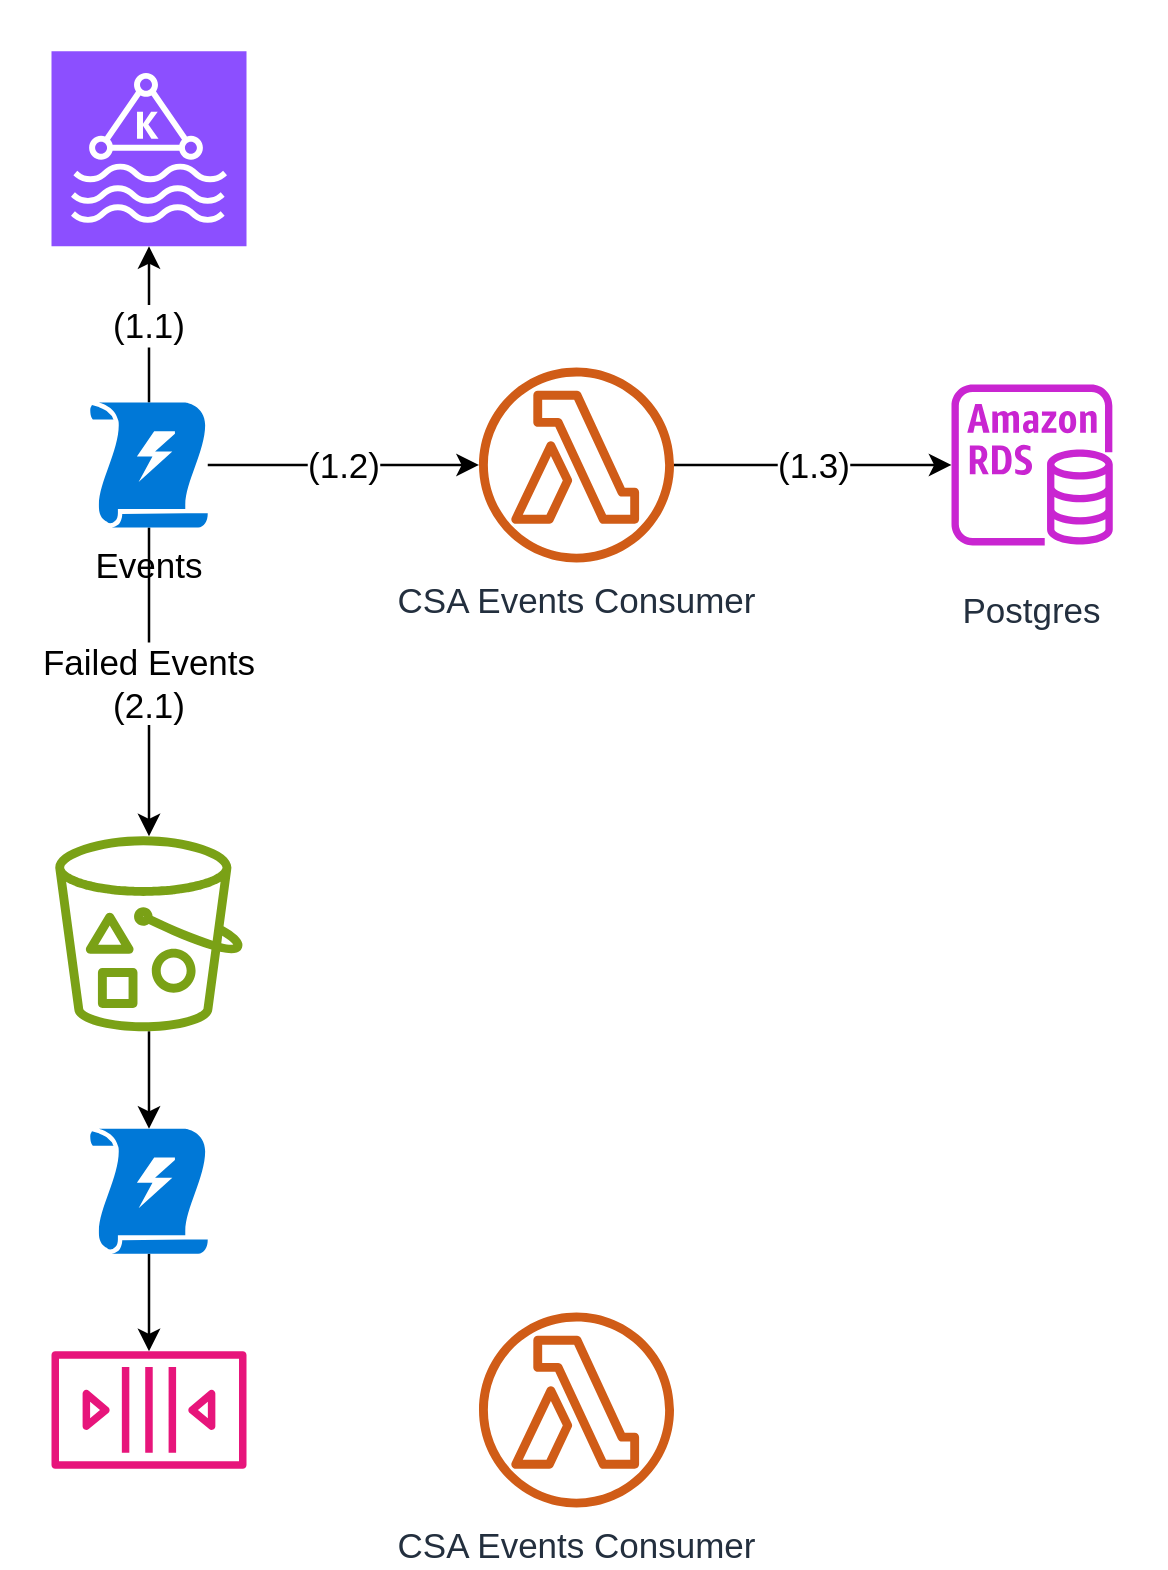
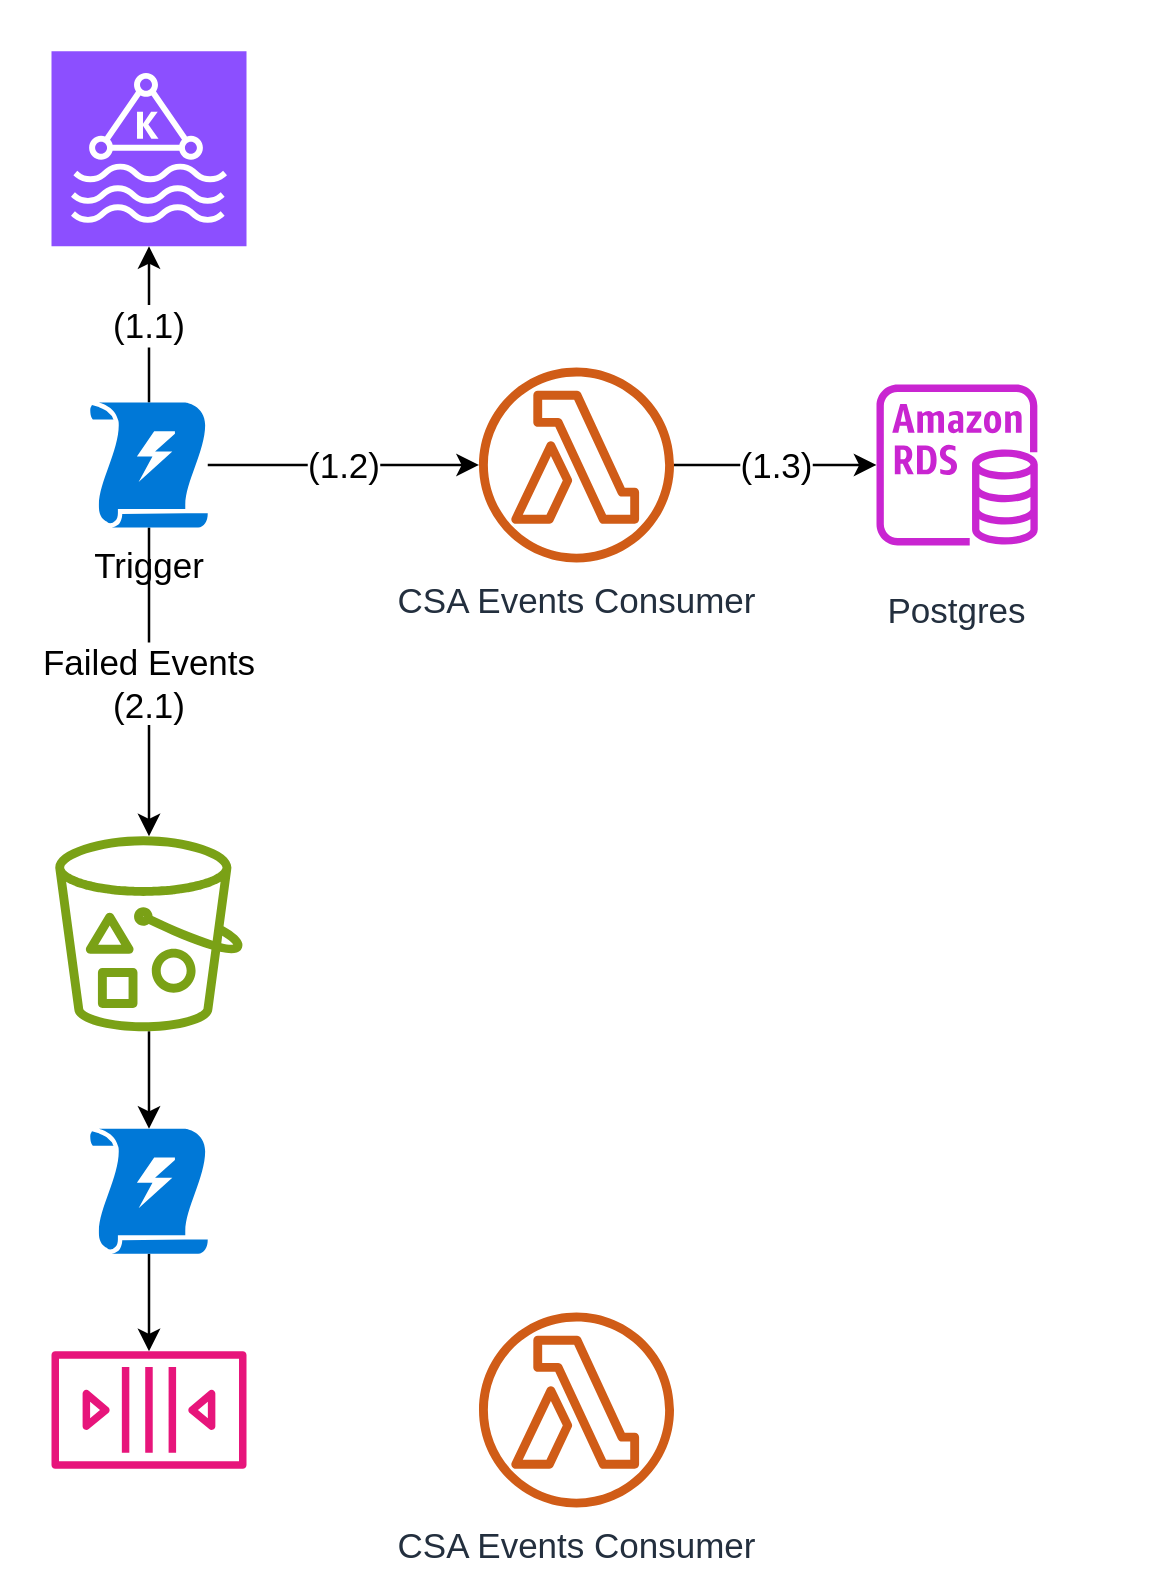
(1032, 465) -> (957, 465)
(150, 567) -> (150, 567)
